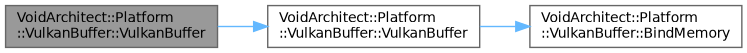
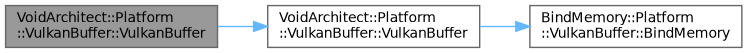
(636, 26) -> (636, 26)
